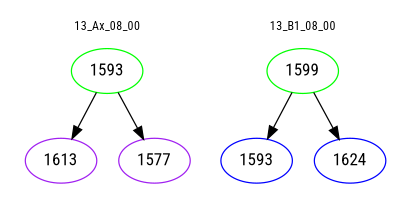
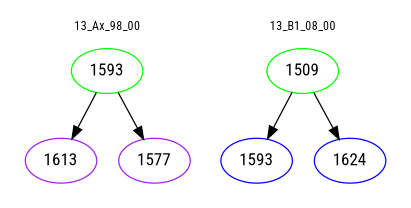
(108, 27) -> (108, 27)
(303, 71) -> (303, 71)
